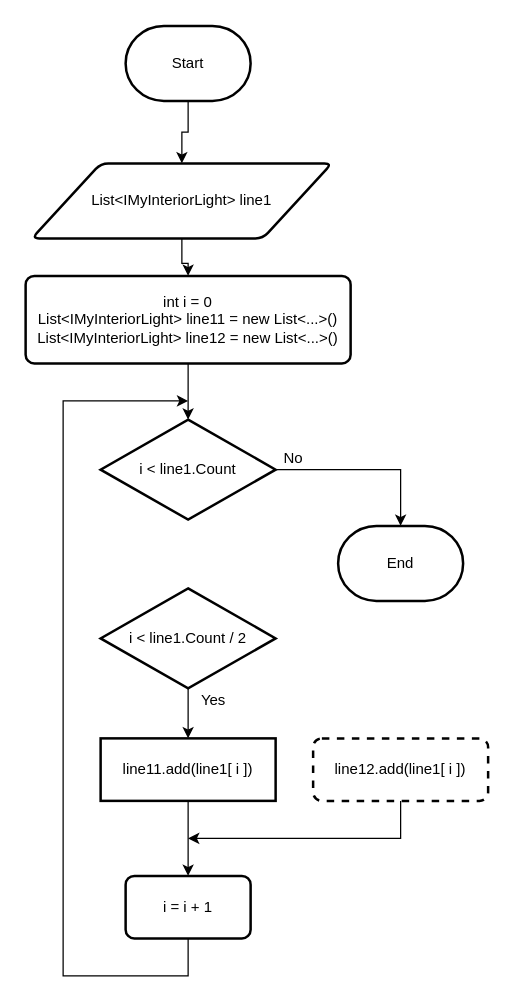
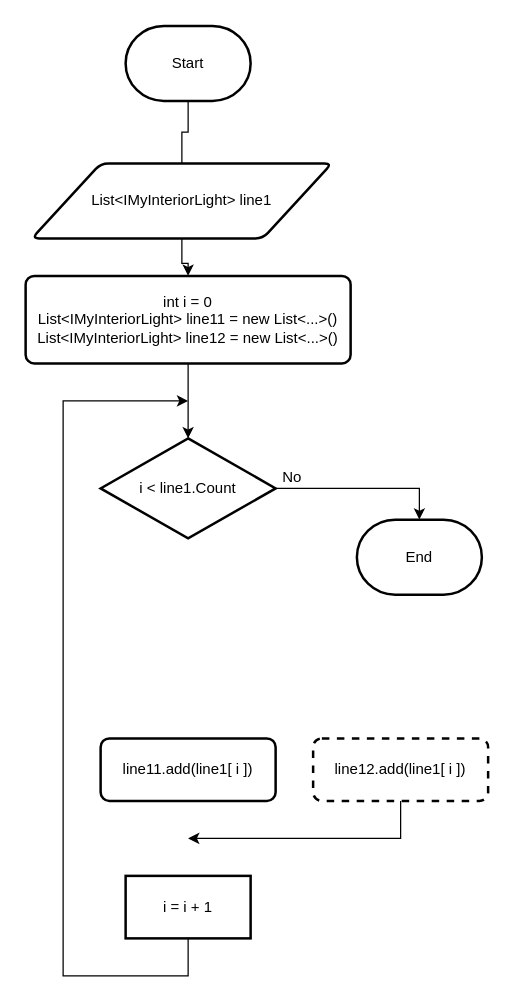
(182, 153) -> (182, 156)
(188, 469) -> (188, 488)
(401, 563) -> (419, 557)
(188, 638) -> none
(188, 709) -> none
(188, 769) -> (188, 769)
(188, 834) -> none
(188, 907) -> (188, 907)
